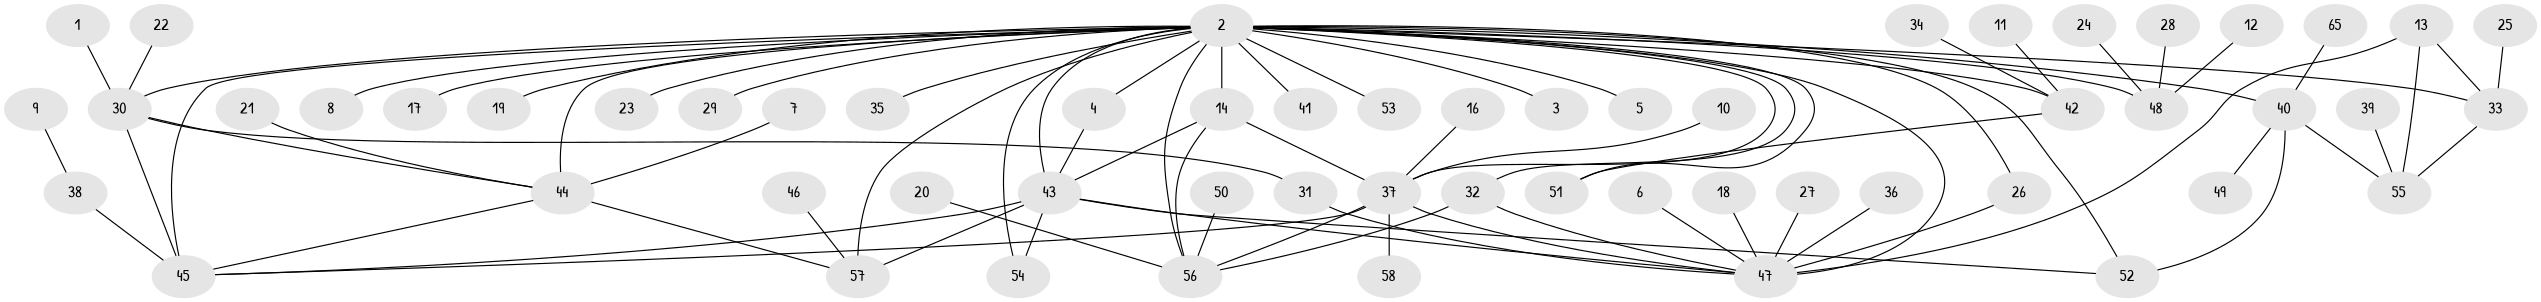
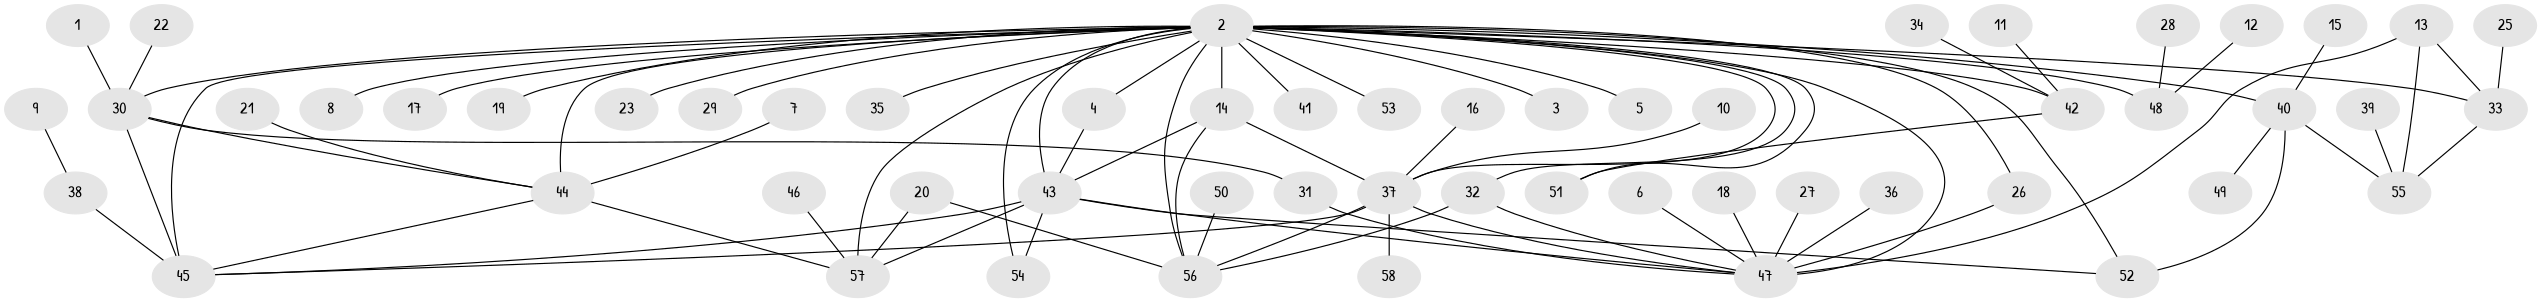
(2084, 26) -> none
(2335, 26) -> (2335, 26)
none -> (890, 235)
